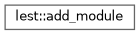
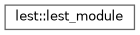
(70, 17) -> (70, 17)
